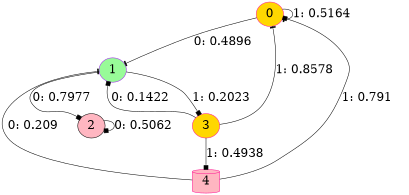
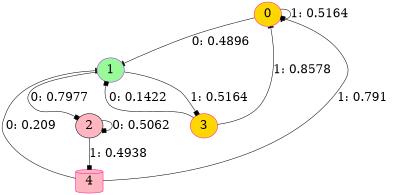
(227, 98) -> (225, 98)
(206, 151) -> (89, 151)
